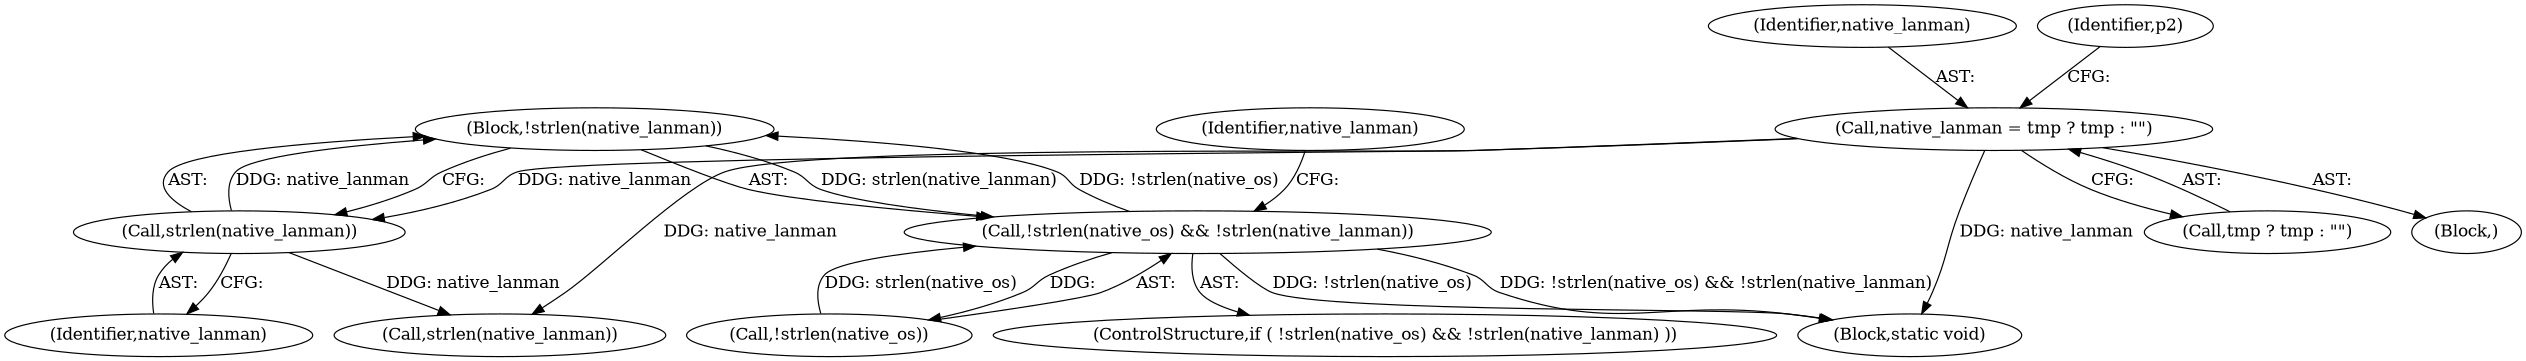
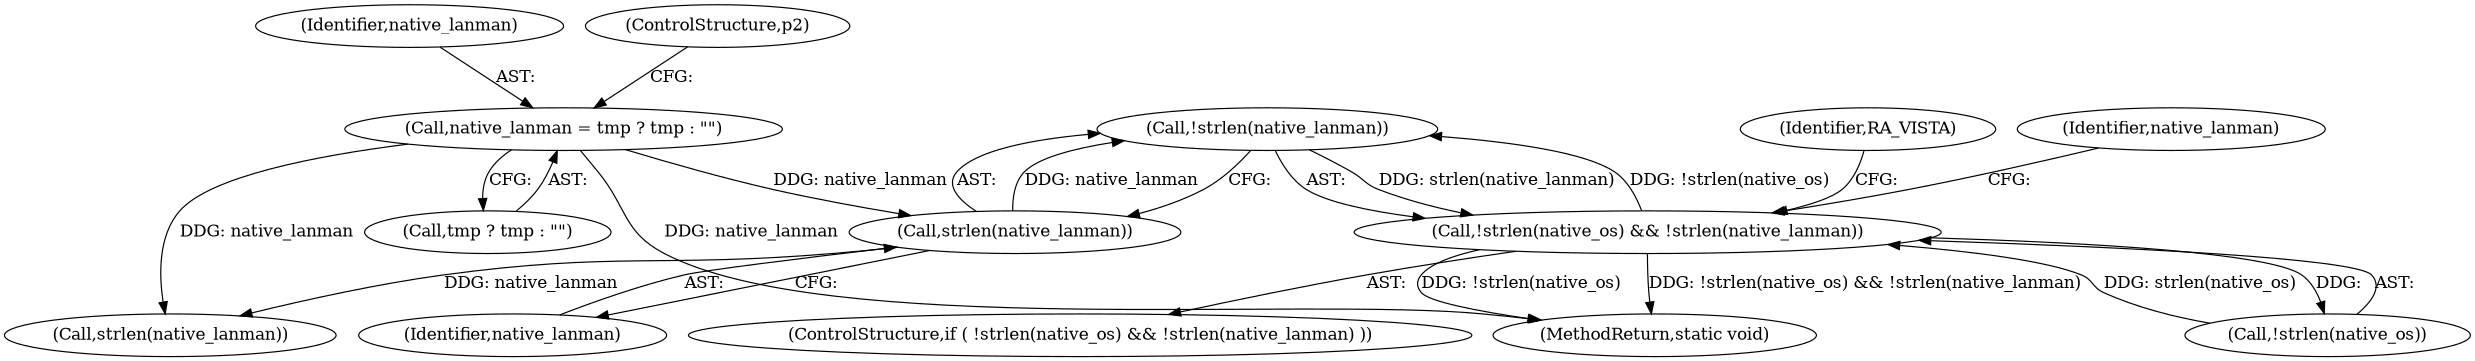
(2125, 26) -> (718, 26)
(595, 129) -> (1267, 129)
none -> (1868, 129)
(2467, 232) -> none
(1910, 335) -> (1655, 335)
